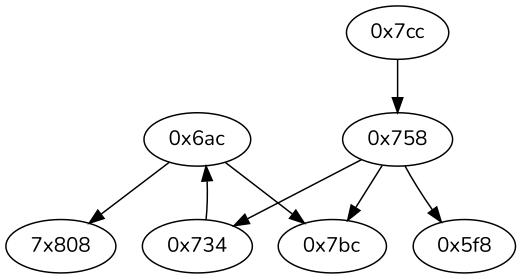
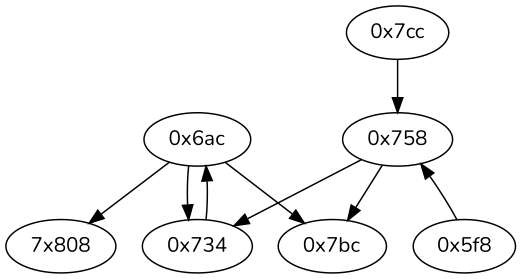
none -> (187, 185)
(418, 188) -> (444, 198)
